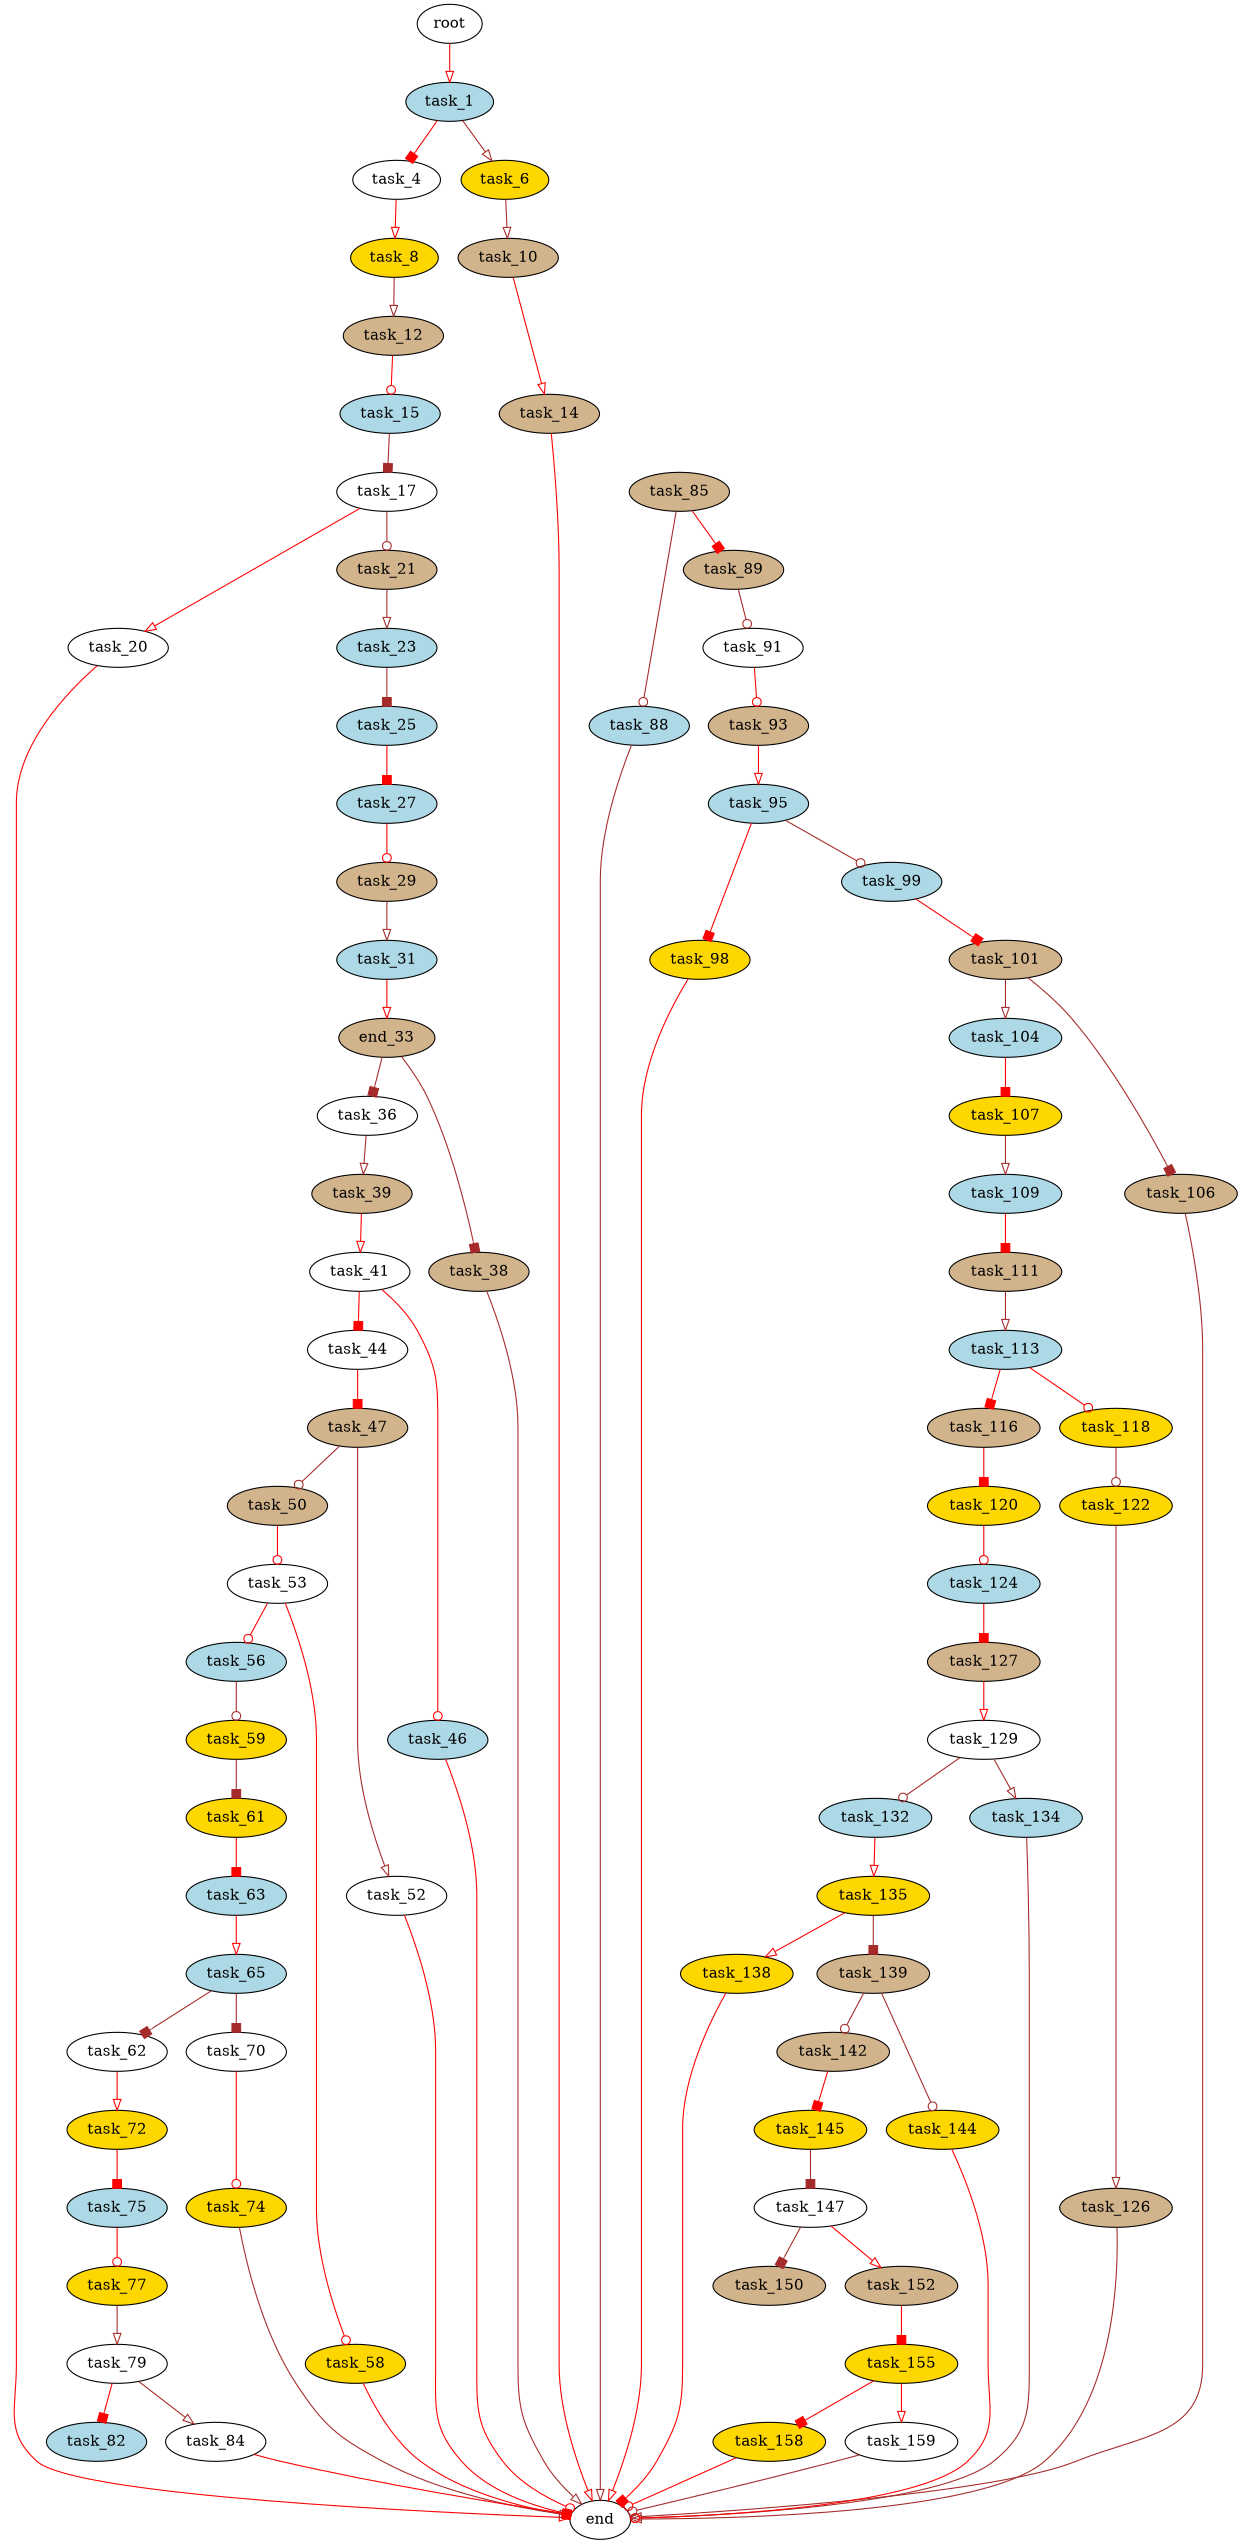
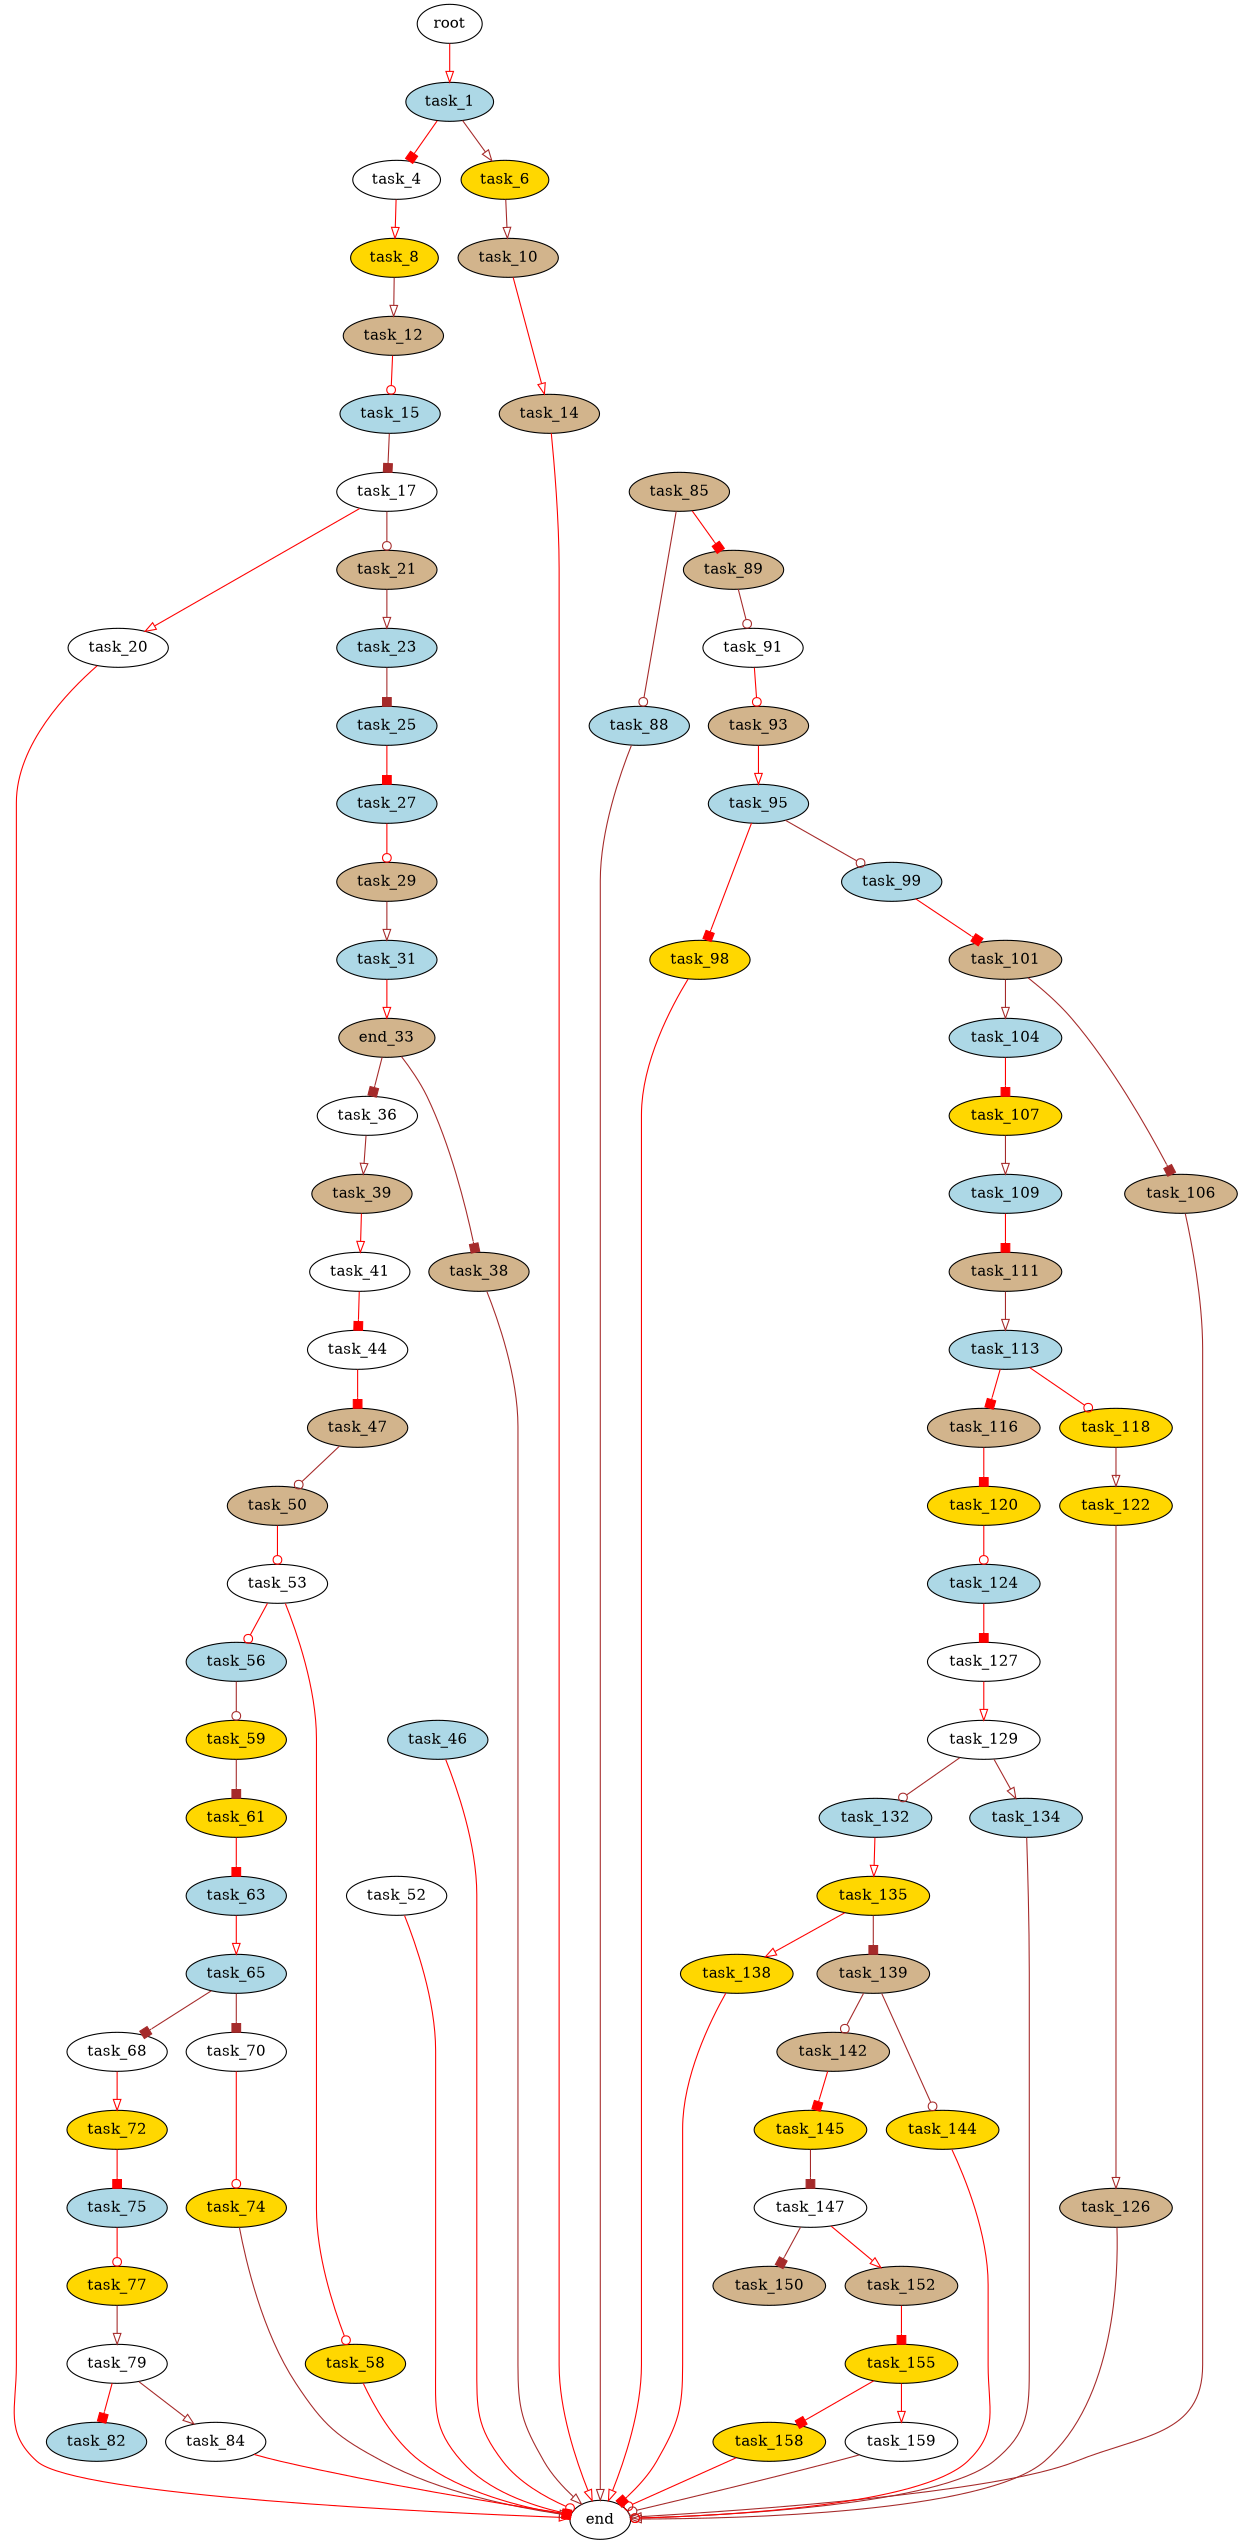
(1116, 1463) -> (1116, 1463)
(438, 1492) -> none
(358, 1658) -> none
(984, 1662) -> (984, 1662)
(117, 2052) -> (117, 2052)
